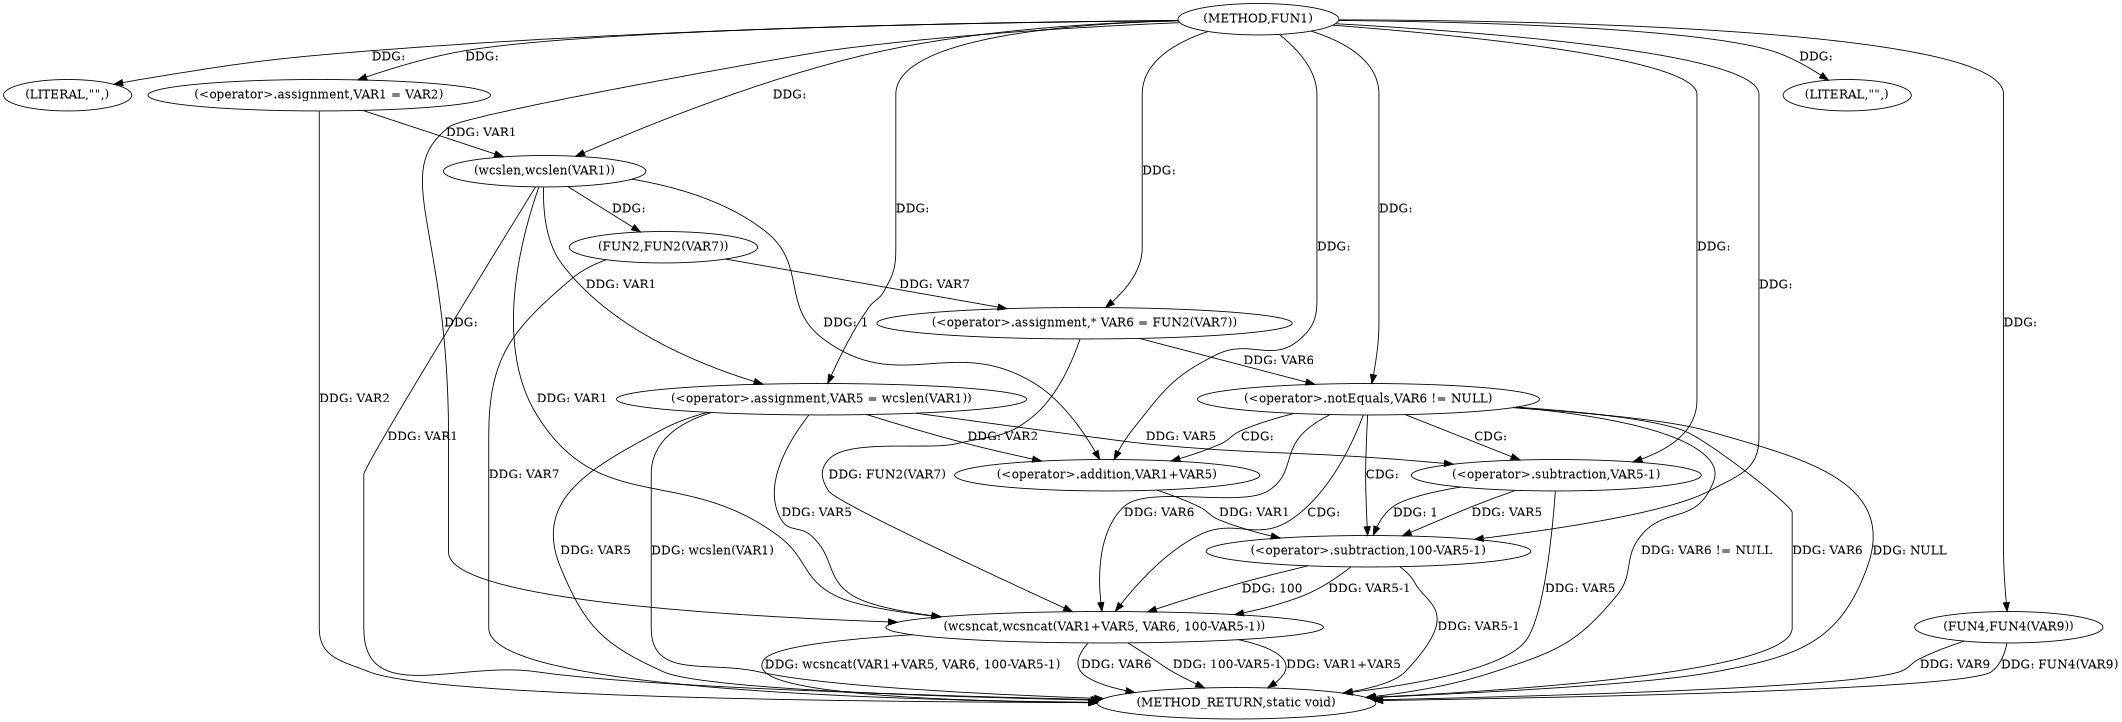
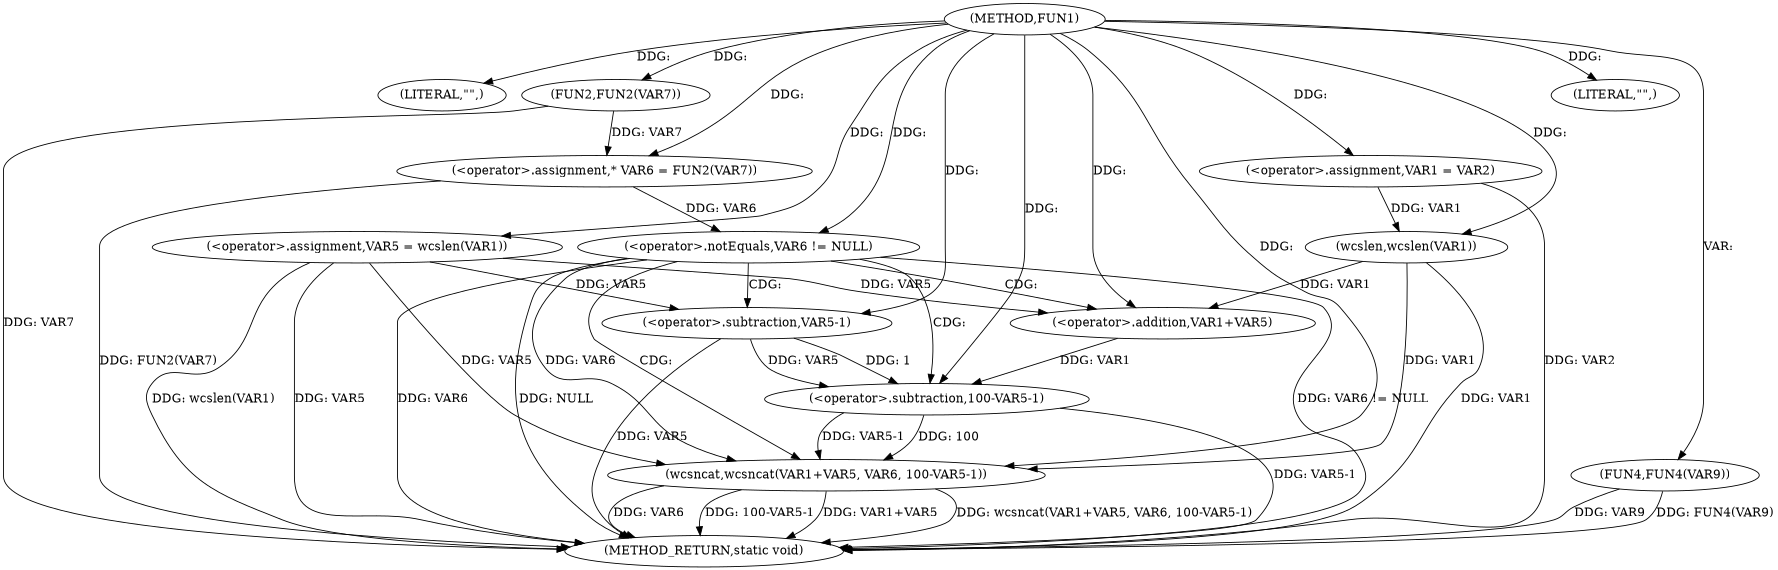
(600, 207) -> (750, 42)
(615, 315) -> none
(846, 323) -> (1336, 285)
(2022, 323) -> (1721, 247)
(1003, 437) -> (896, 285)
(831, 458) -> (100, 422)
